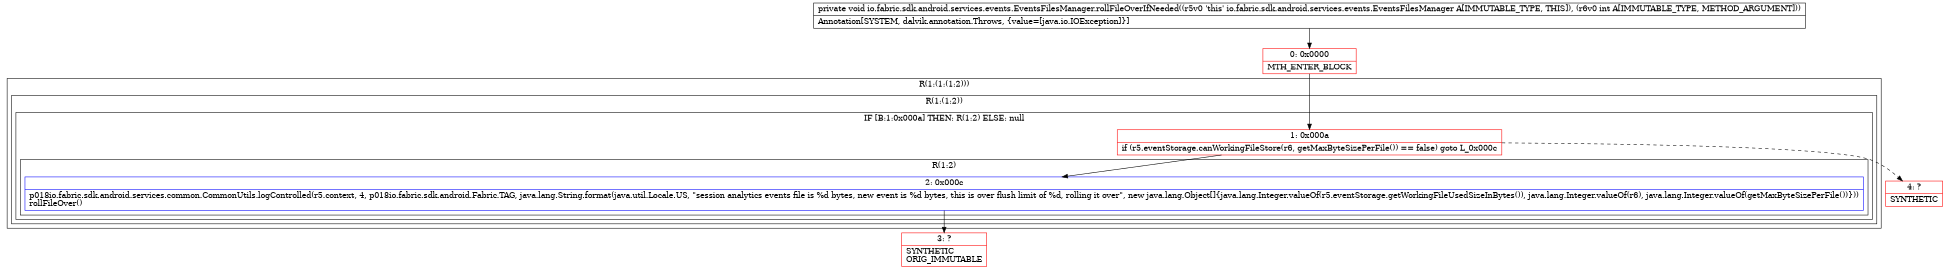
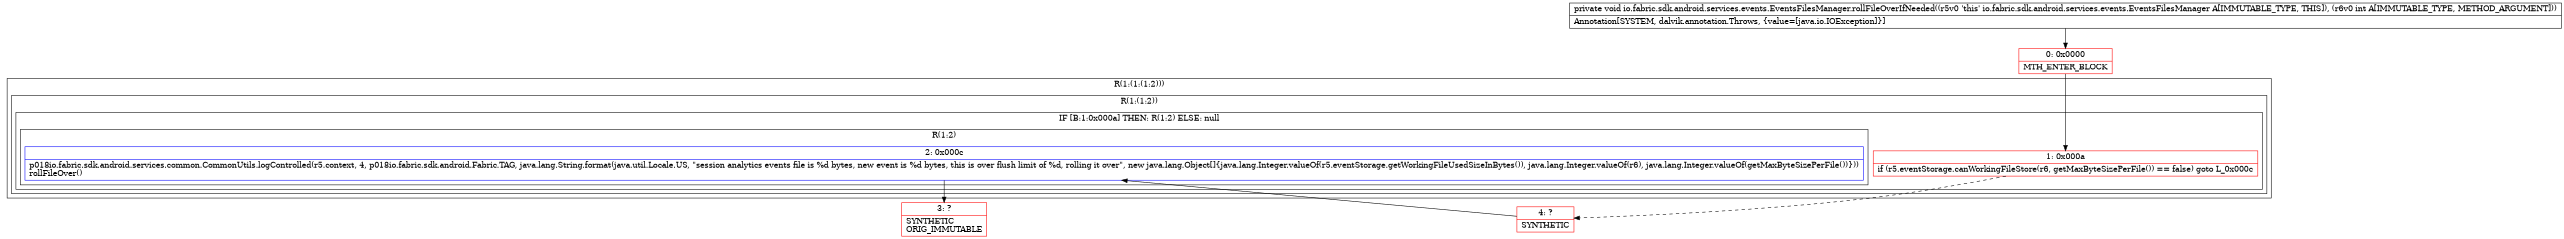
(1145, 166) -> (1361, 202)
